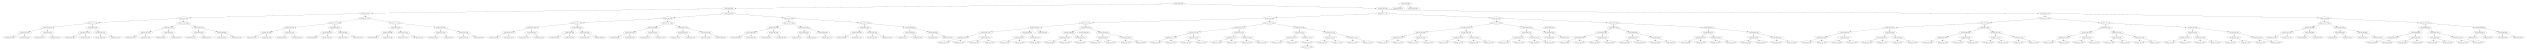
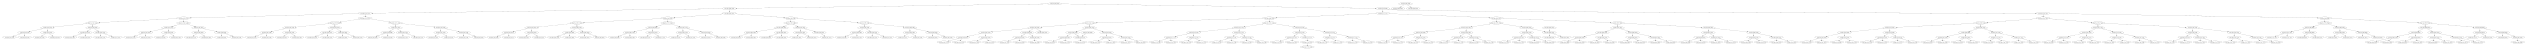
none -> (2518, 42)
